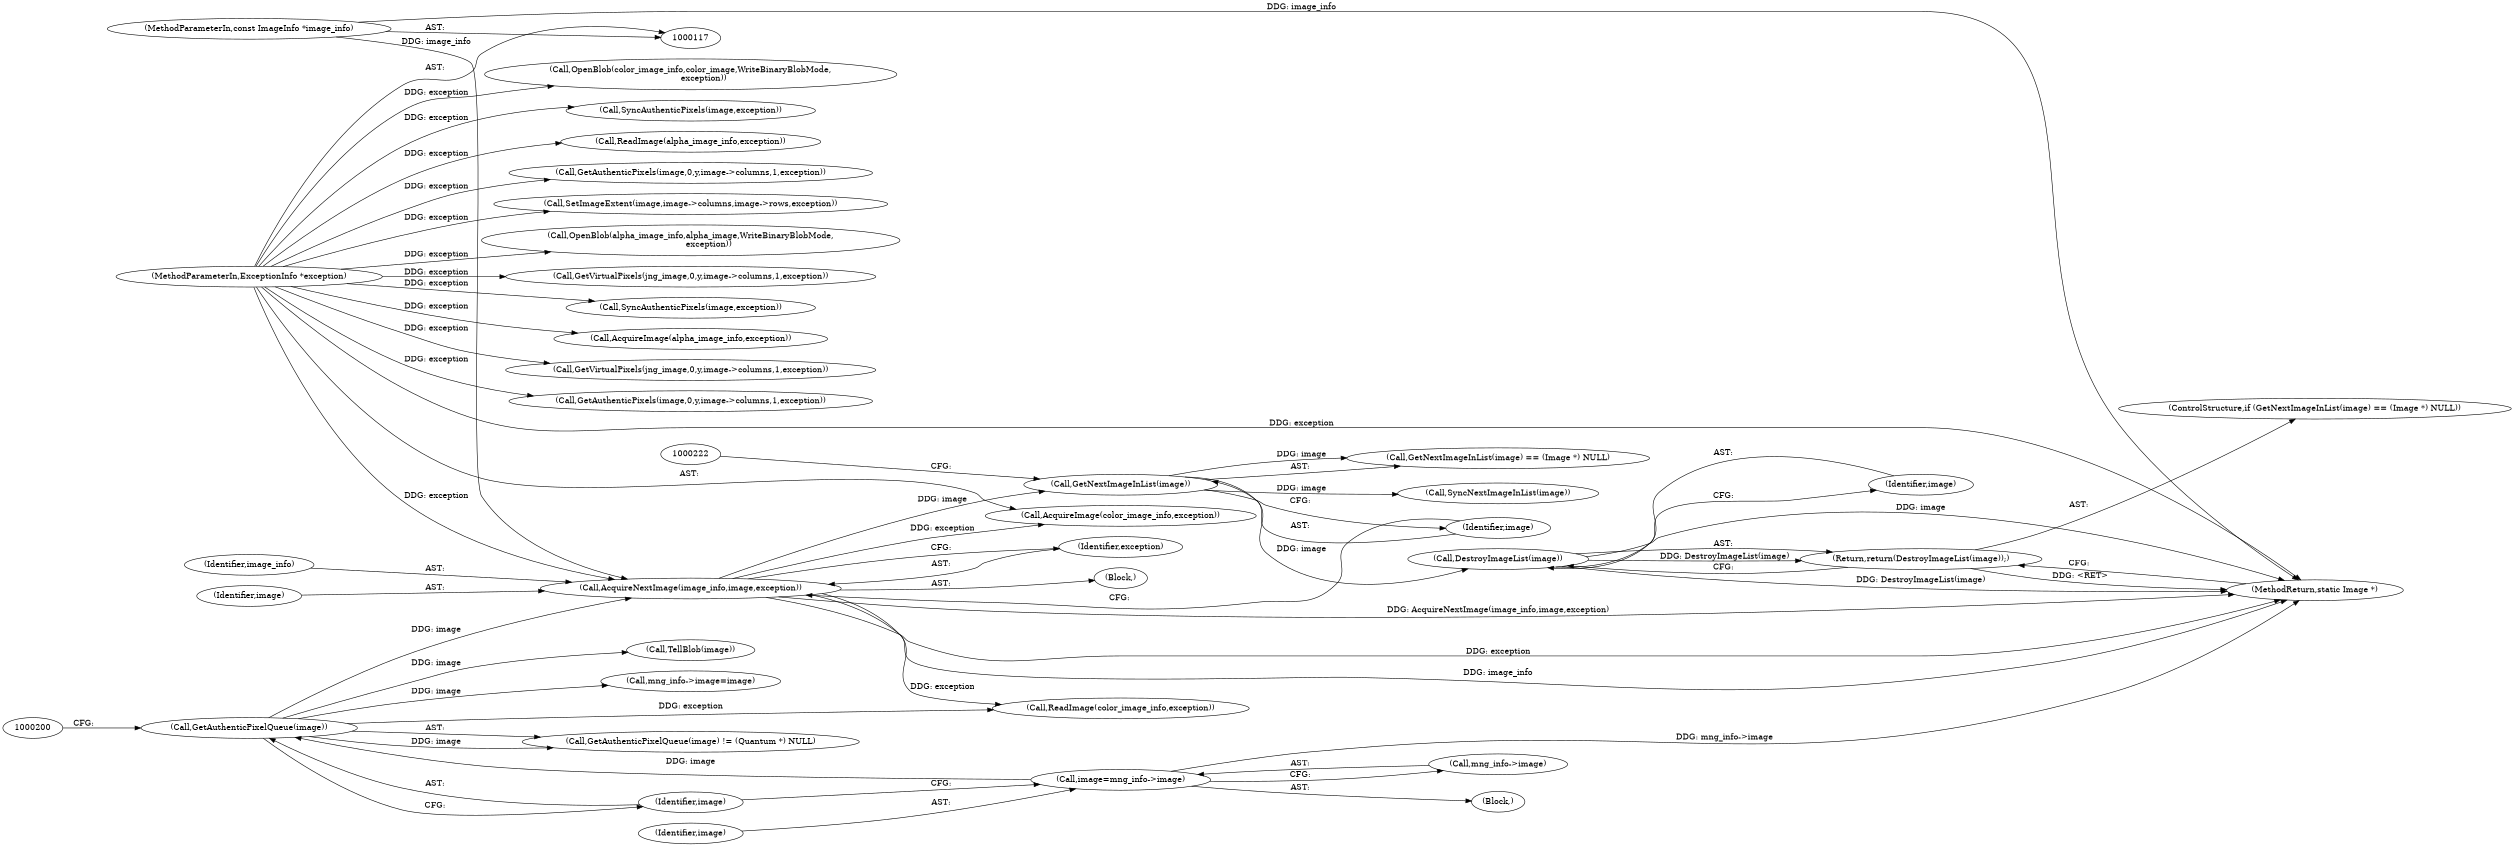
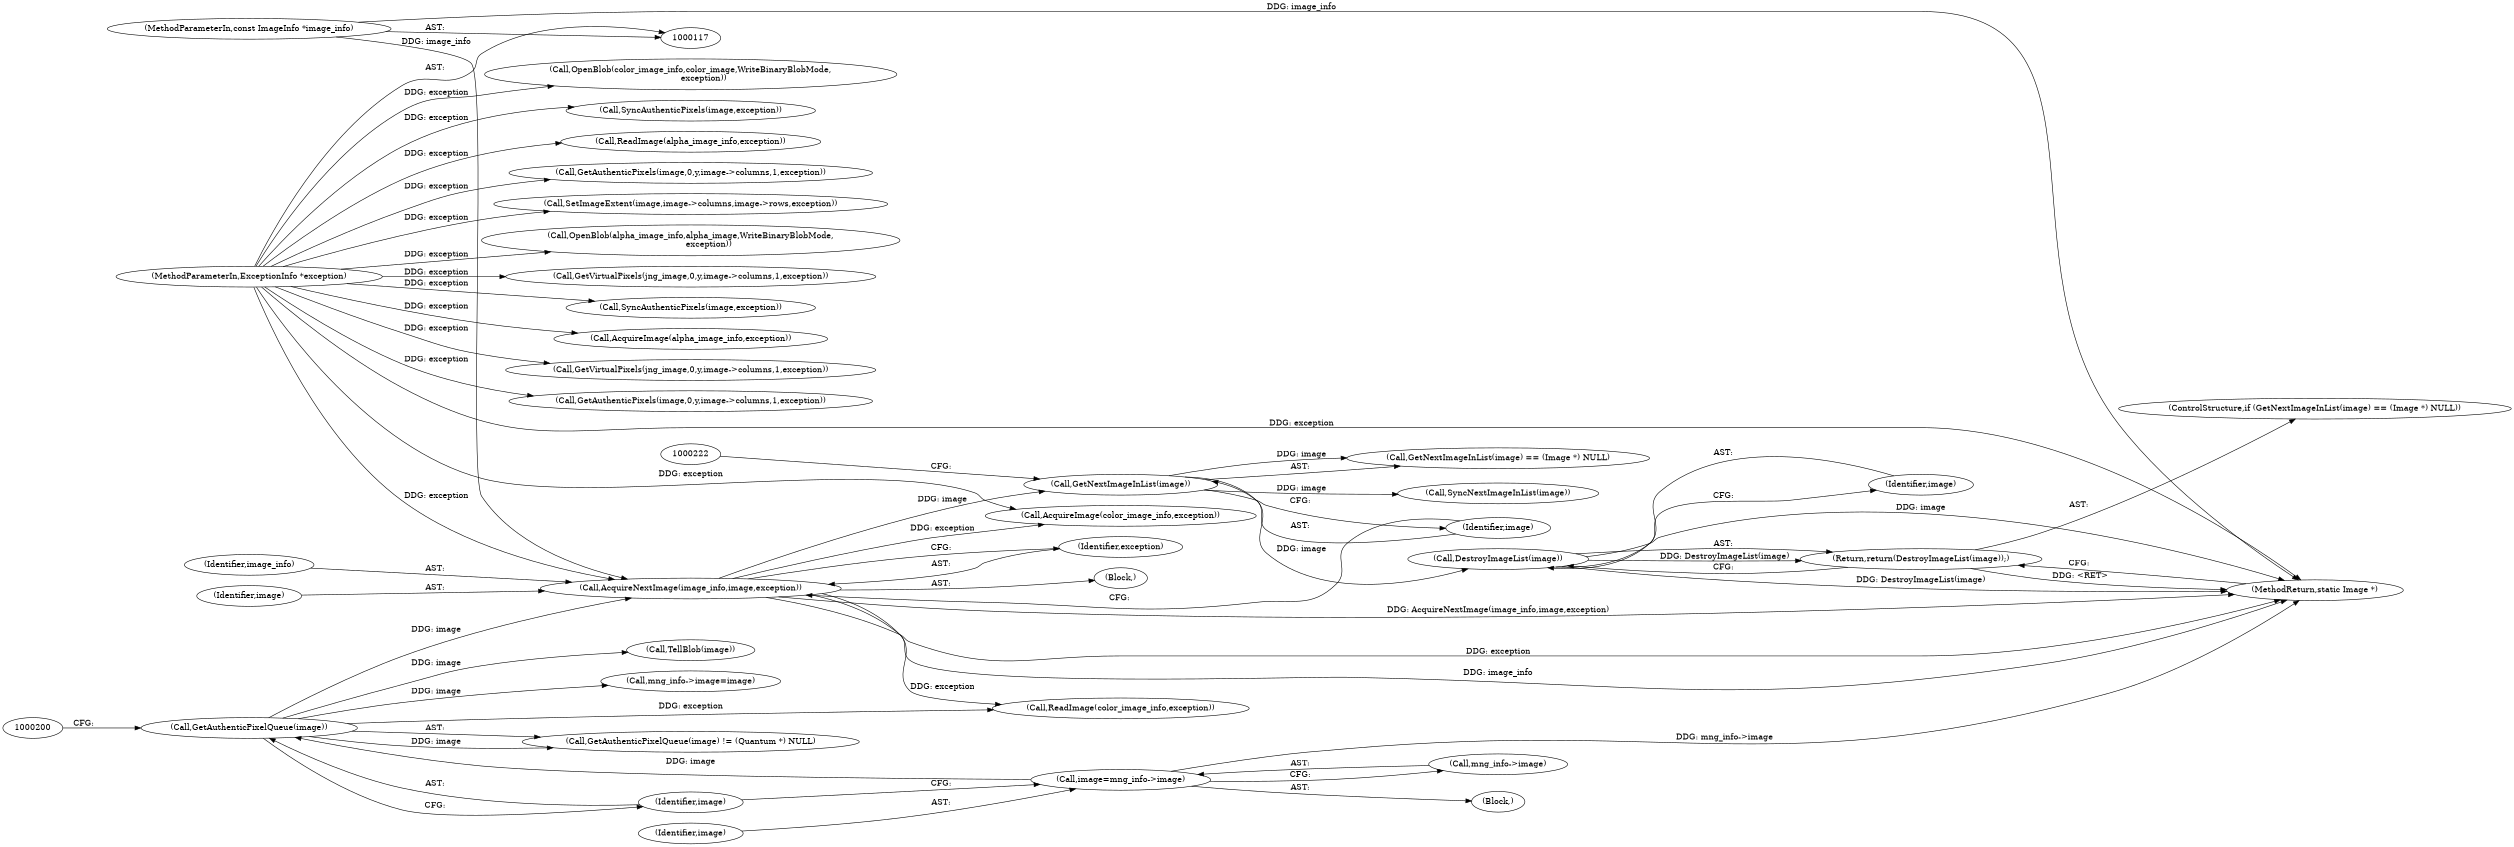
(691, 474) -> (691, 474)
